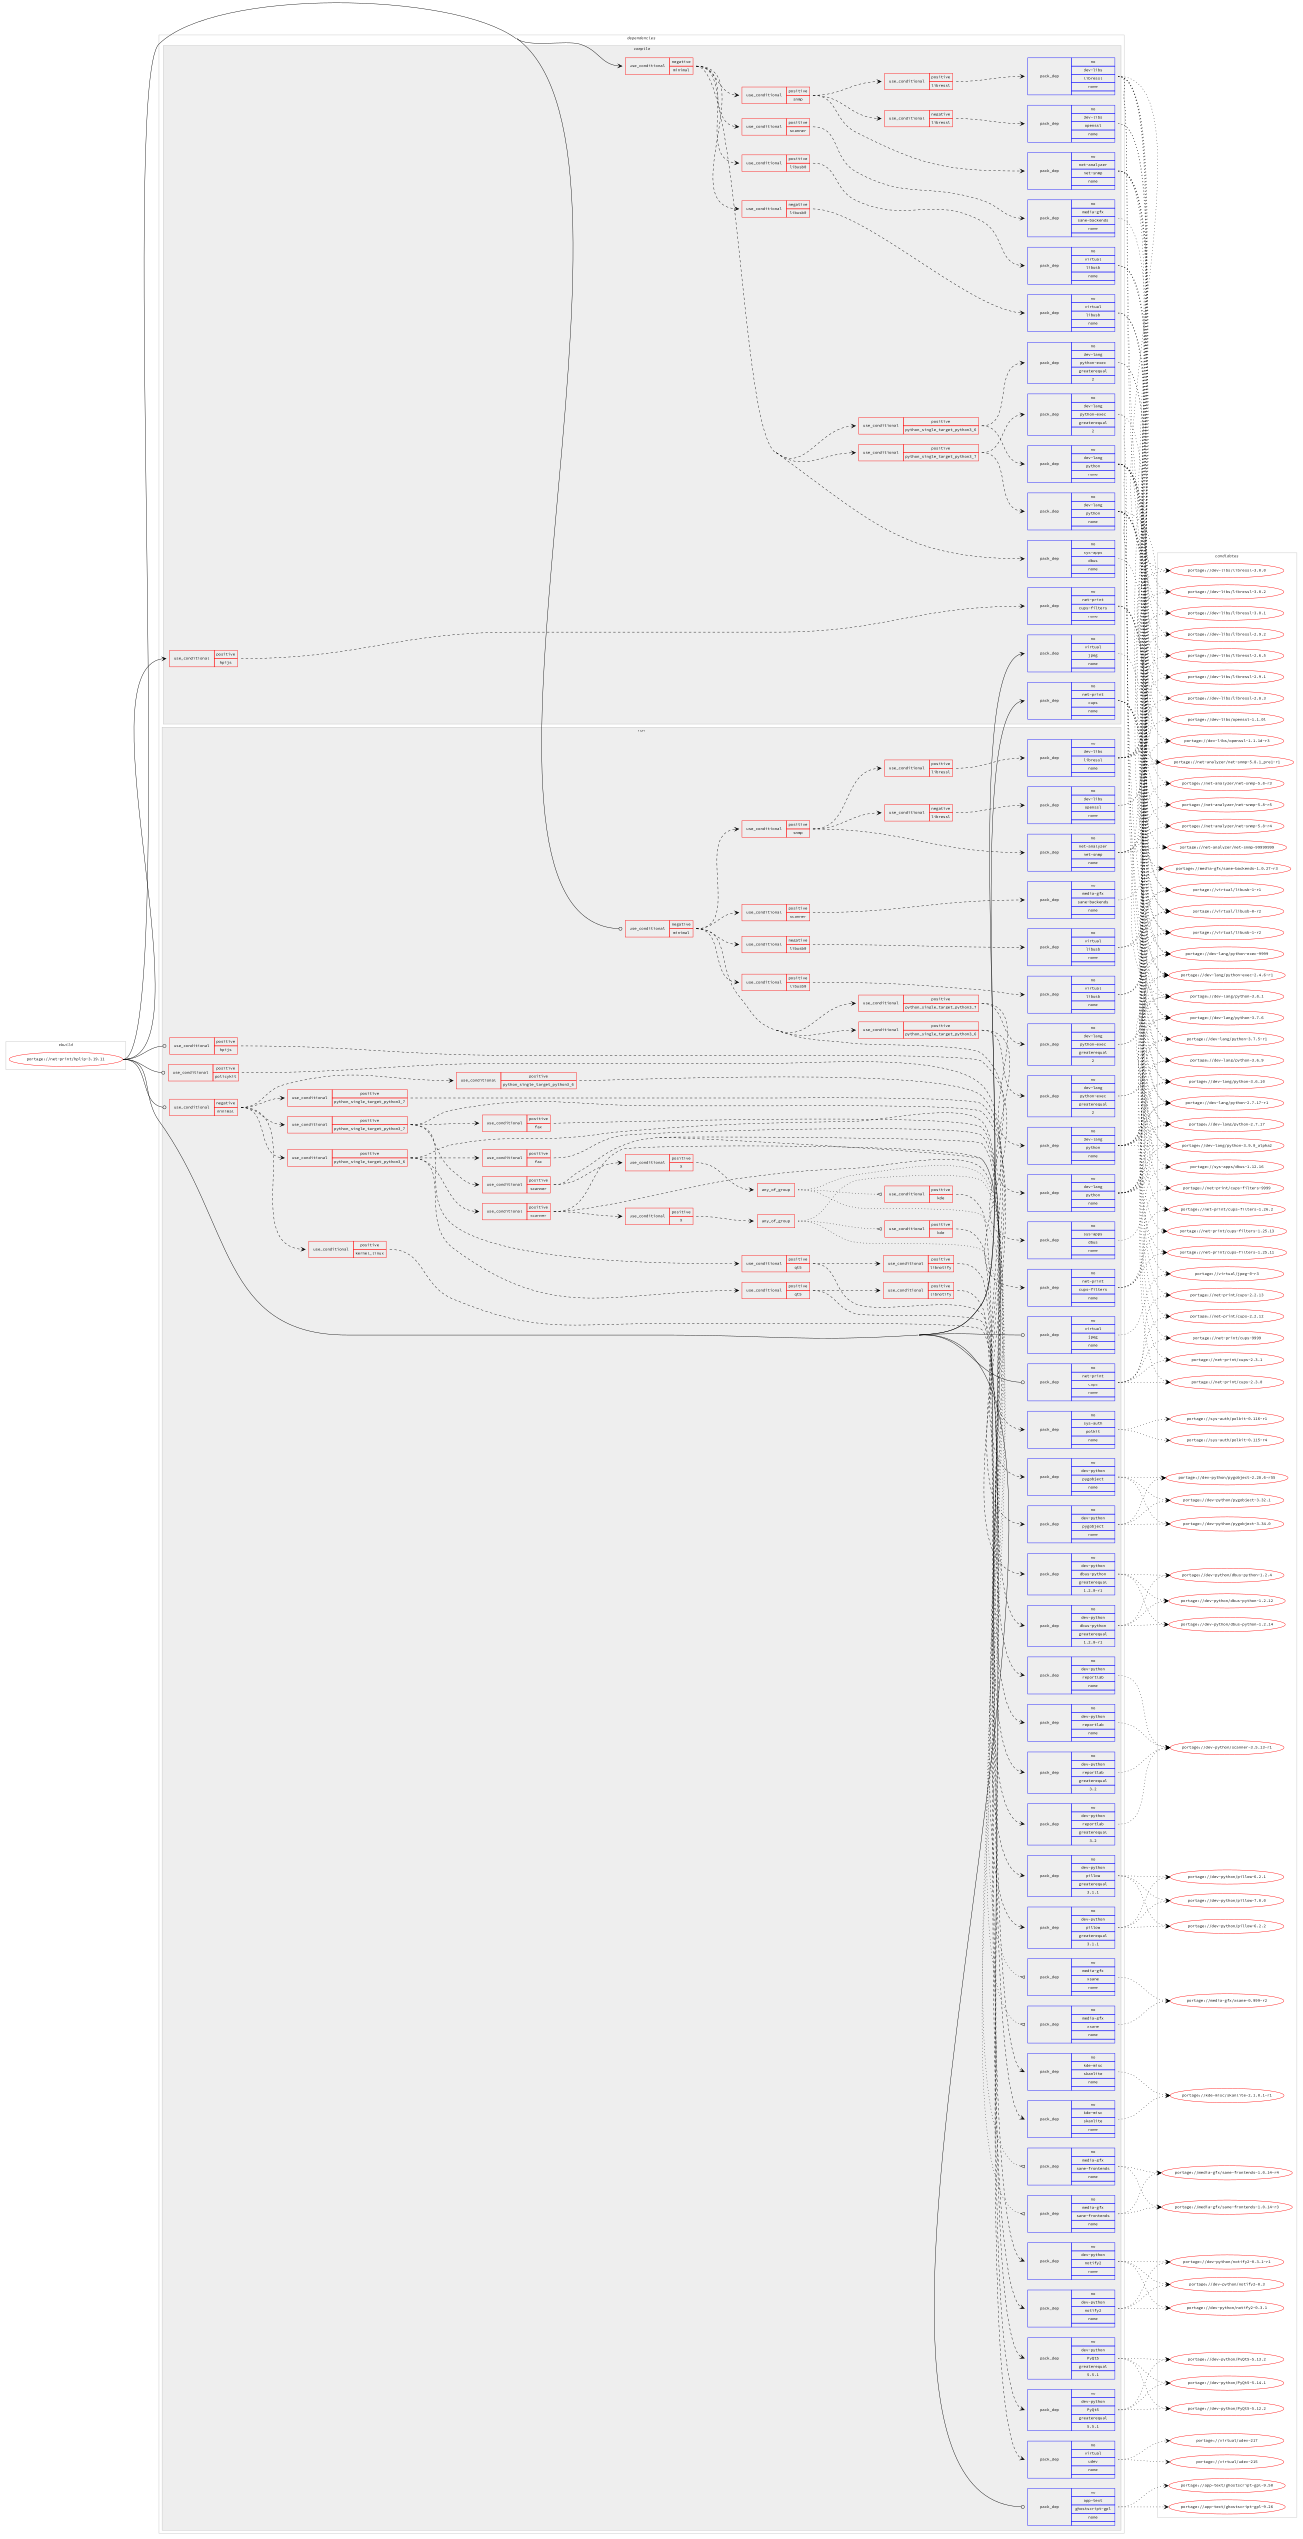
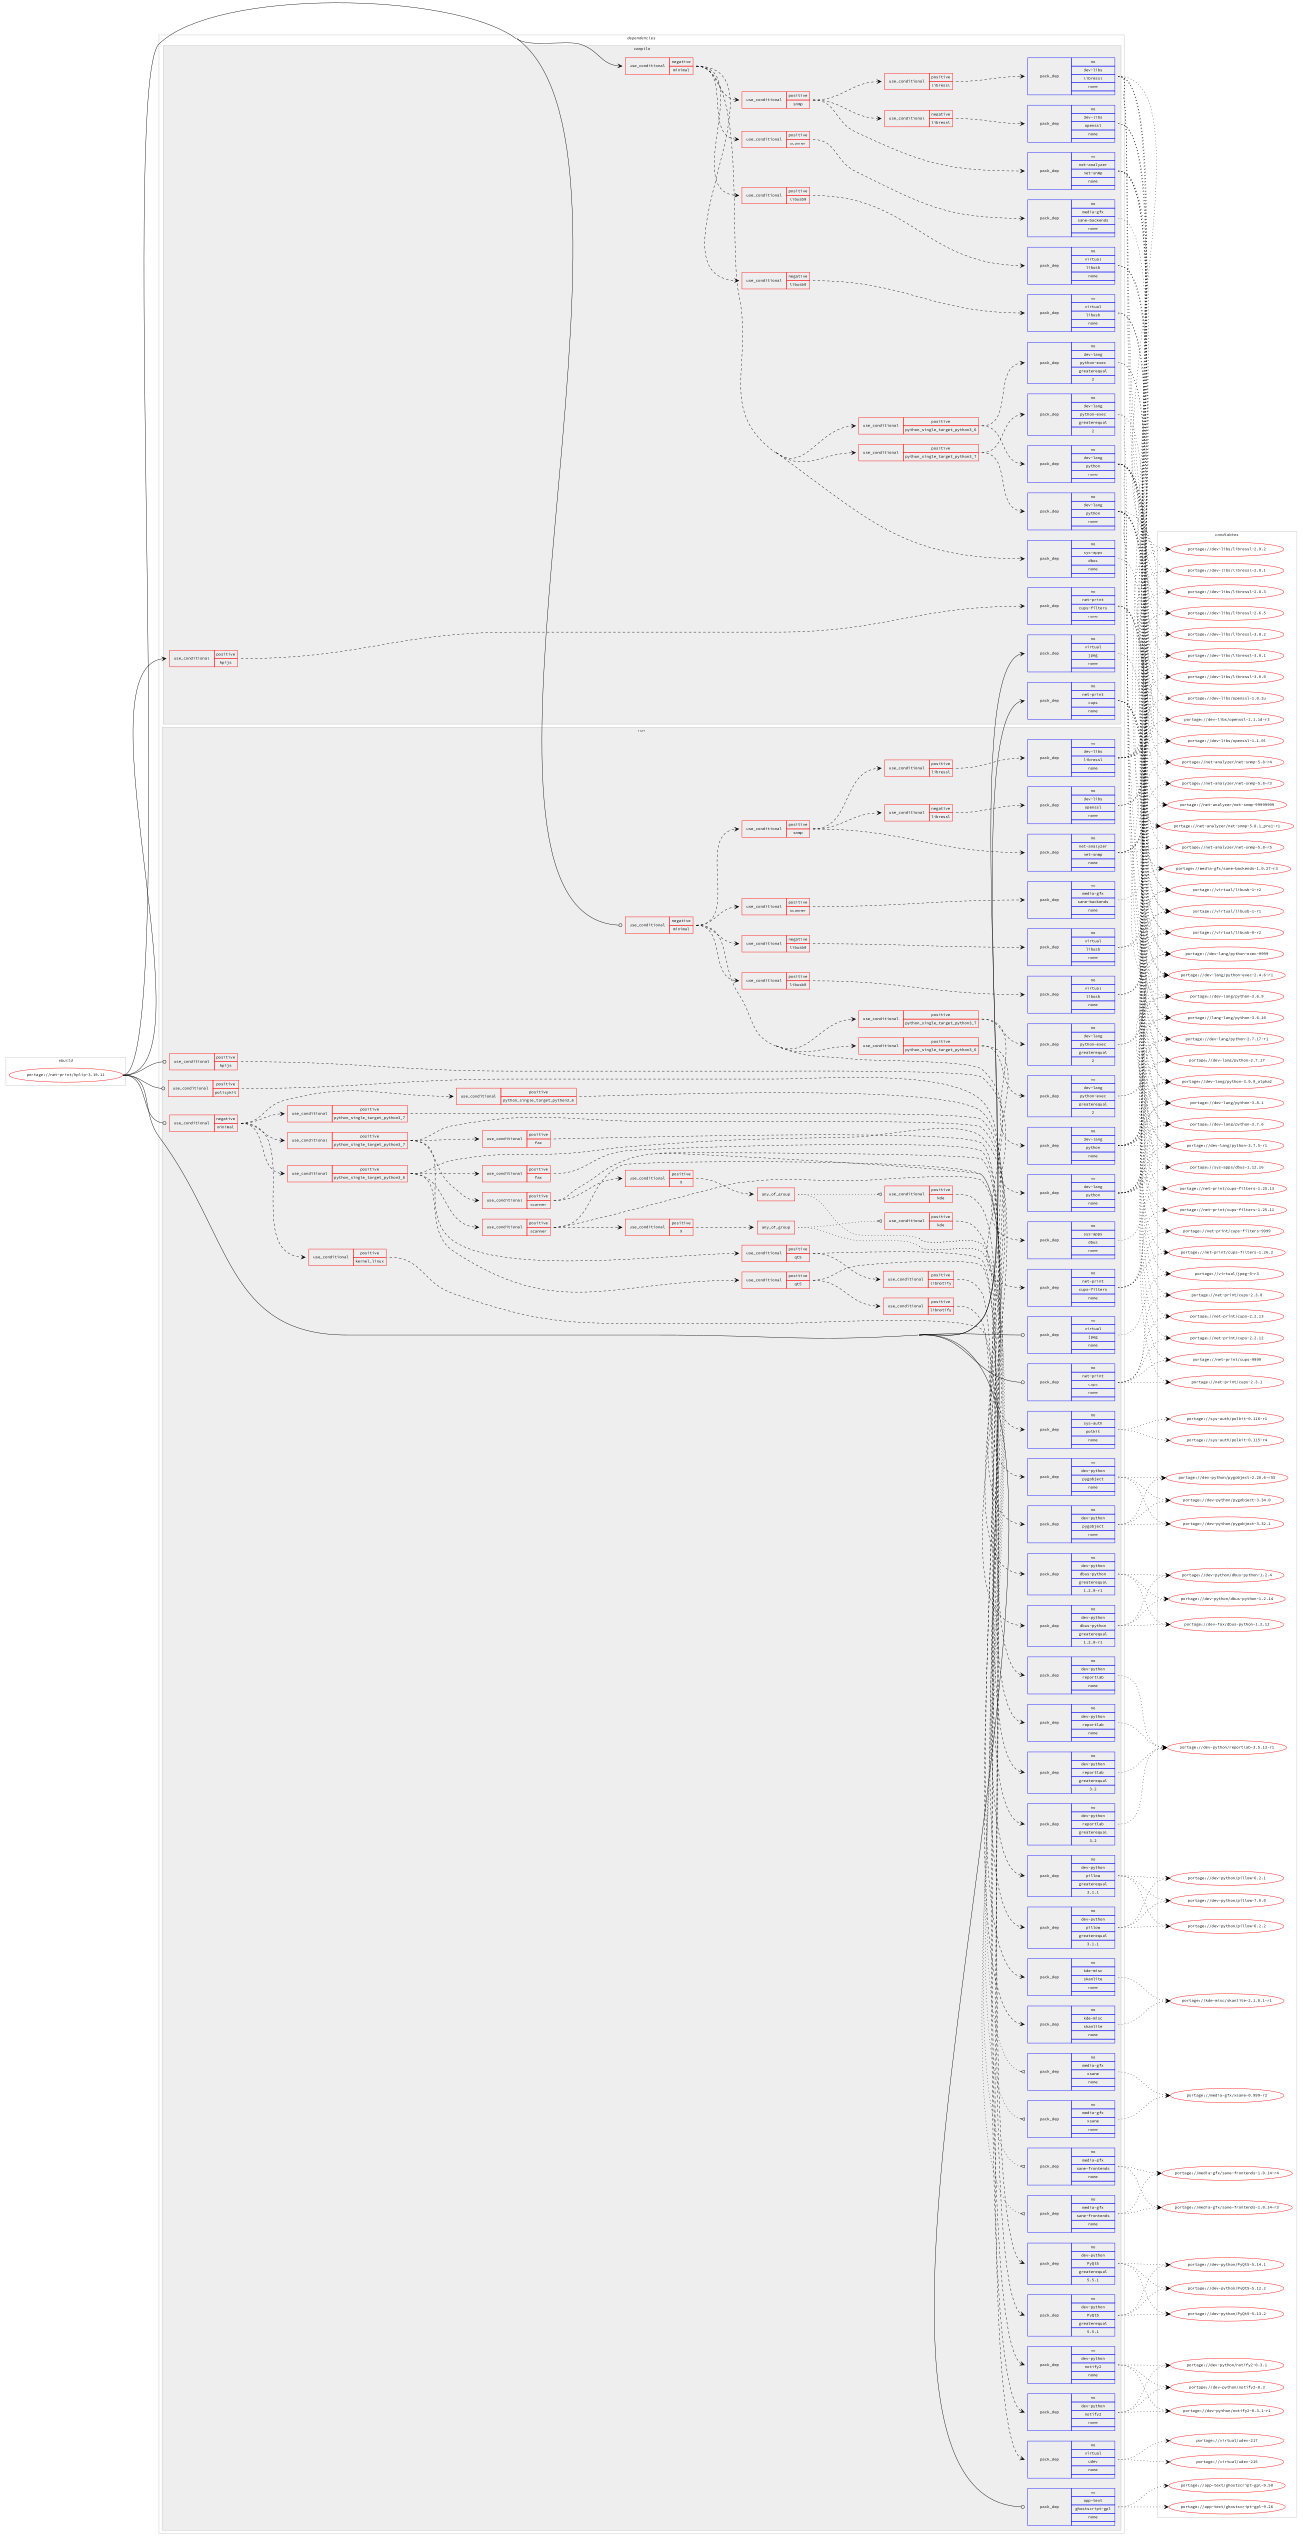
none -> (1227, 698)
(1227, 1082) -> (1227, 1018)
(1227, 1601) -> (1227, 1625)
(1227, 1748) -> (1227, 1748)
